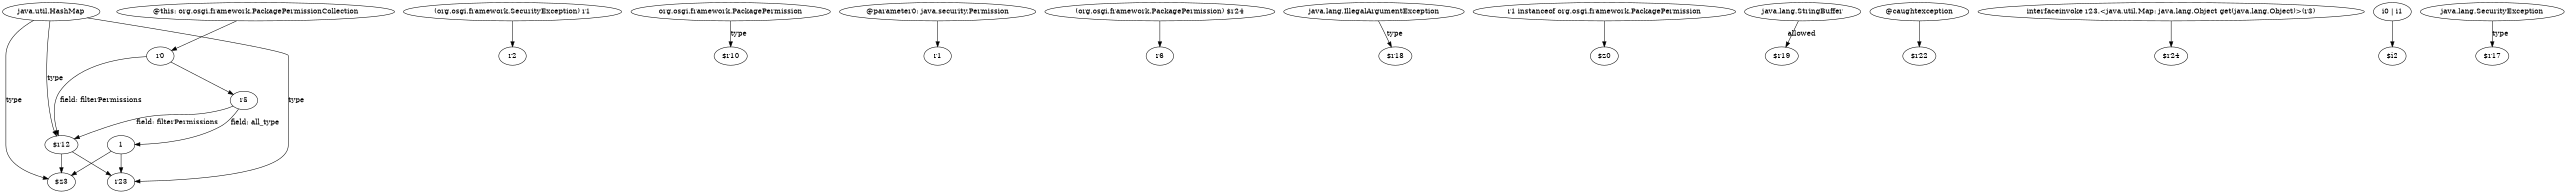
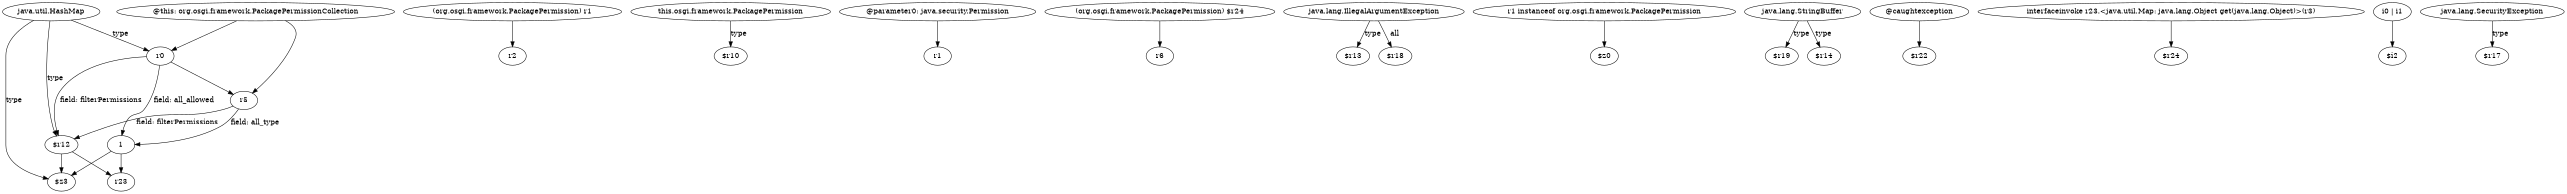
(513, 12) -> (513, 12)
(731, 12) -> (731, 12)
(1395, 34) -> (1395, 34)
(1802, 34) -> (1802, 34)
none -> (1353, 56)
none -> (1824, 56)
none -> (285, 57)
(288, 78) -> (108, 35)
none -> (148, 103)
